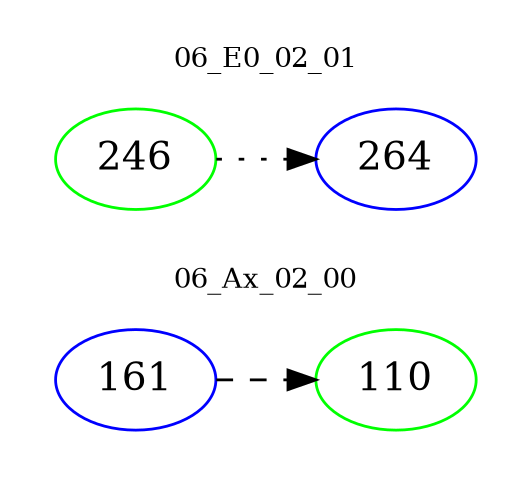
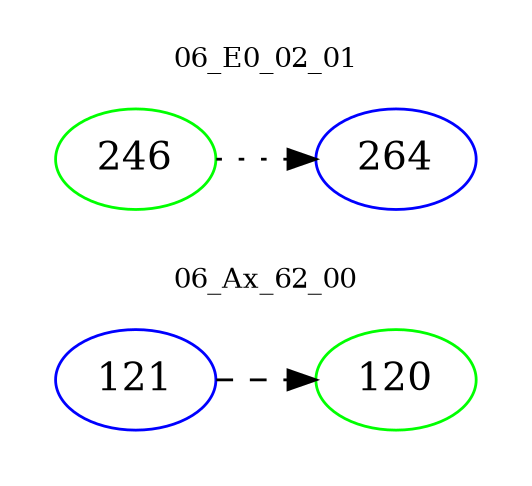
(266, 281) -> (266, 281)
(136, 380) -> (136, 380)
(396, 380) -> (396, 380)
